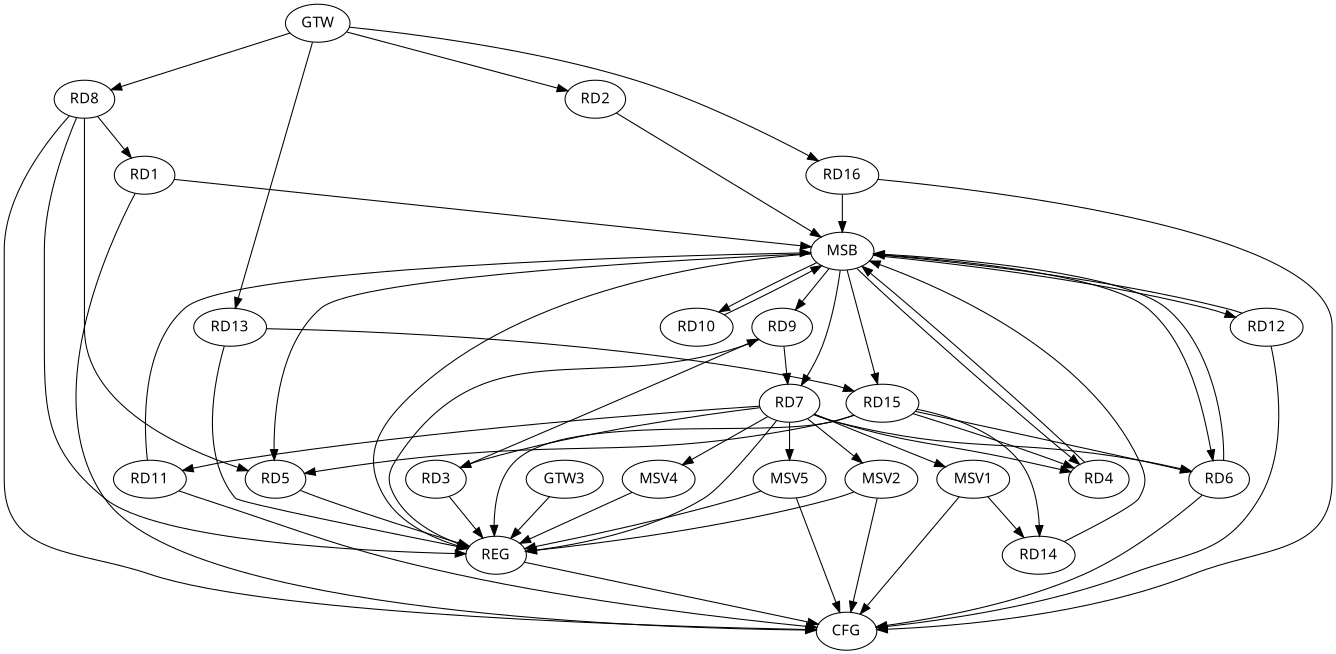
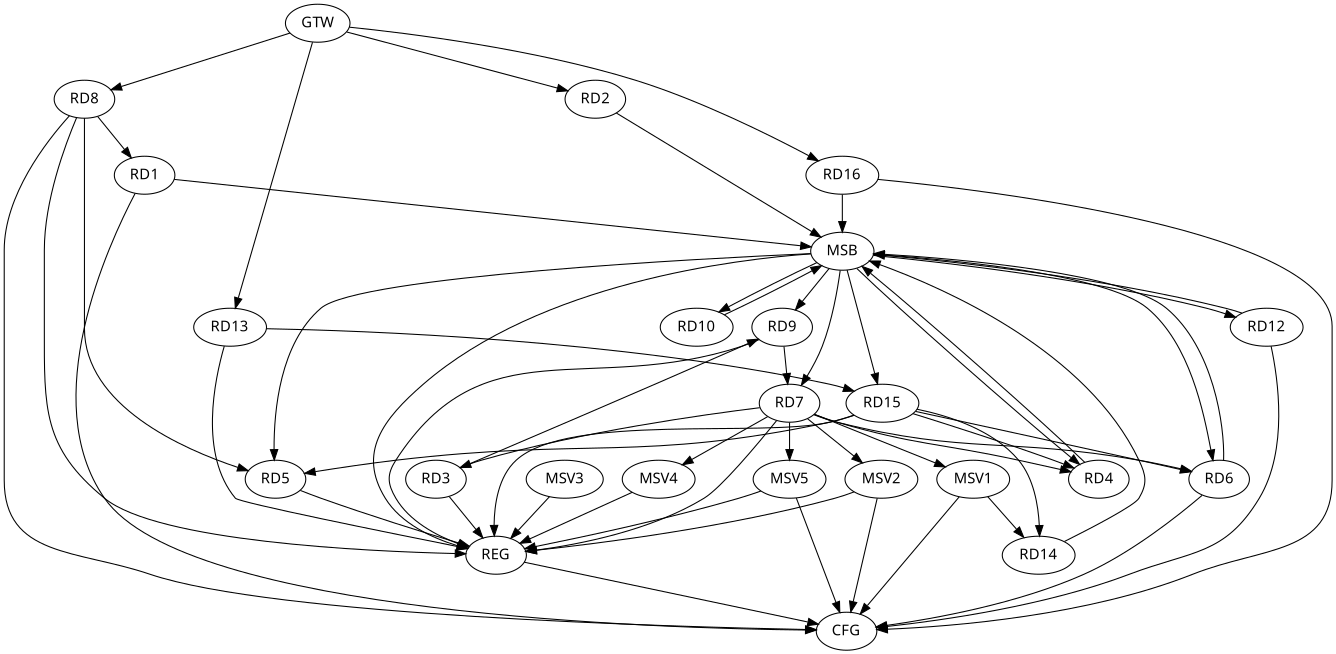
(150, 479) -> none
(565, 479) -> (565, 479)
